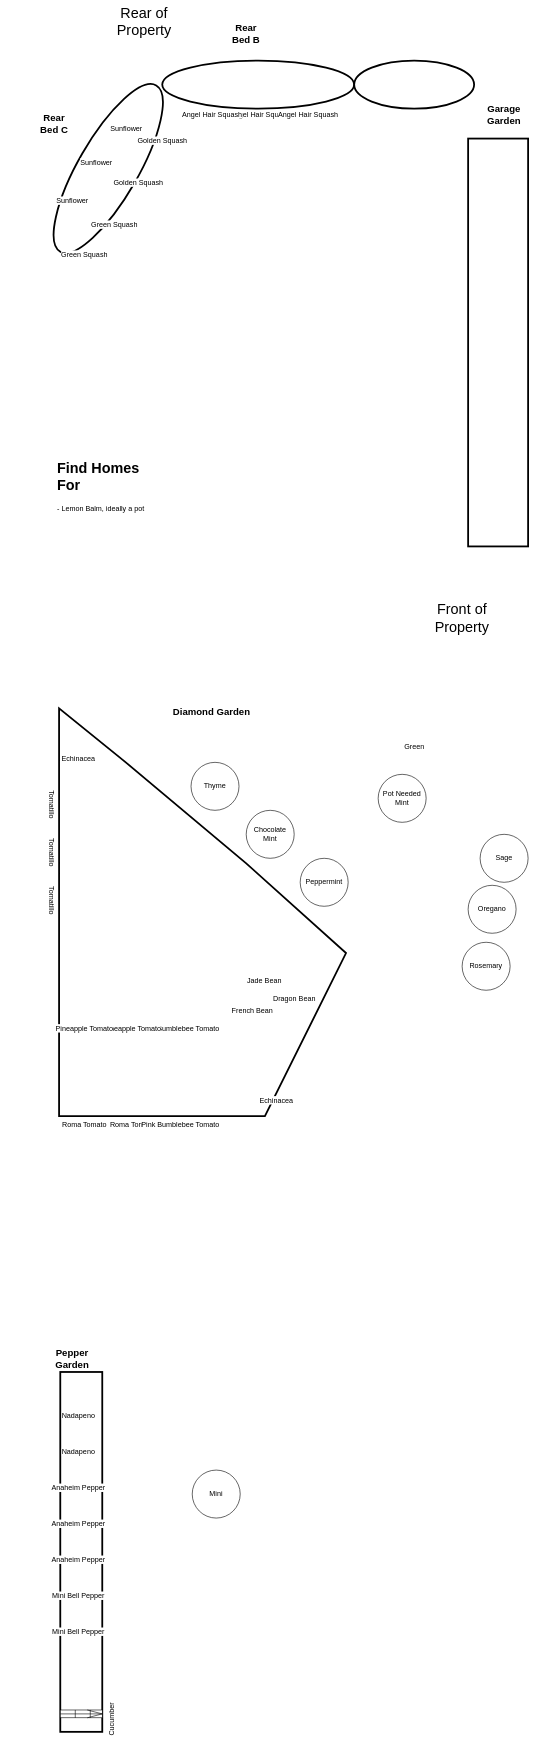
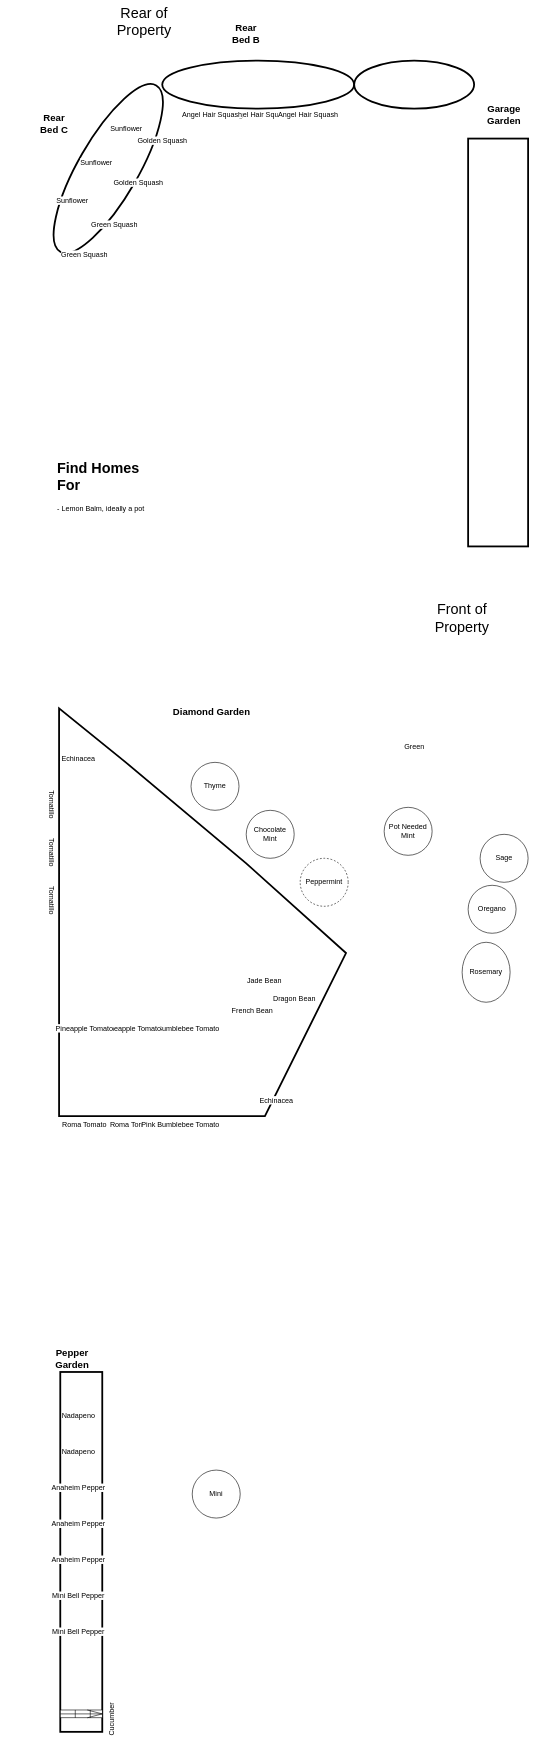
(402, 798) -> (408, 831)
(324, 882) -> (324, 882)
(486, 966) -> (486, 972)
